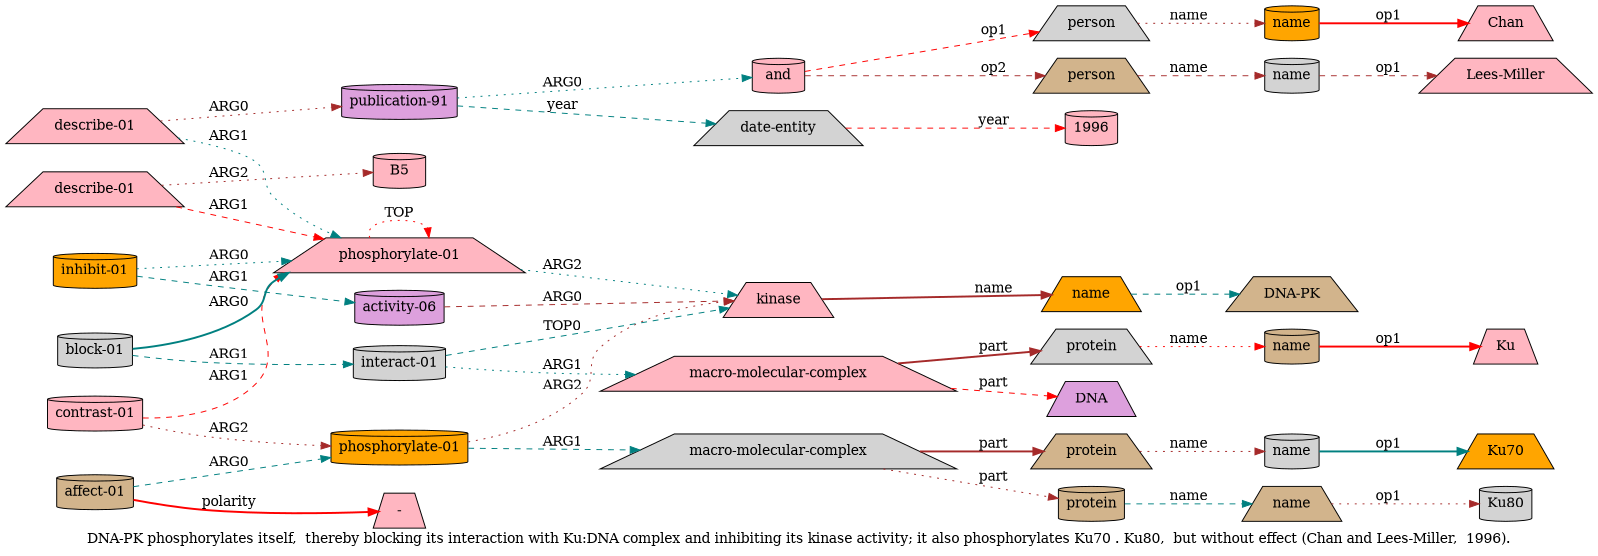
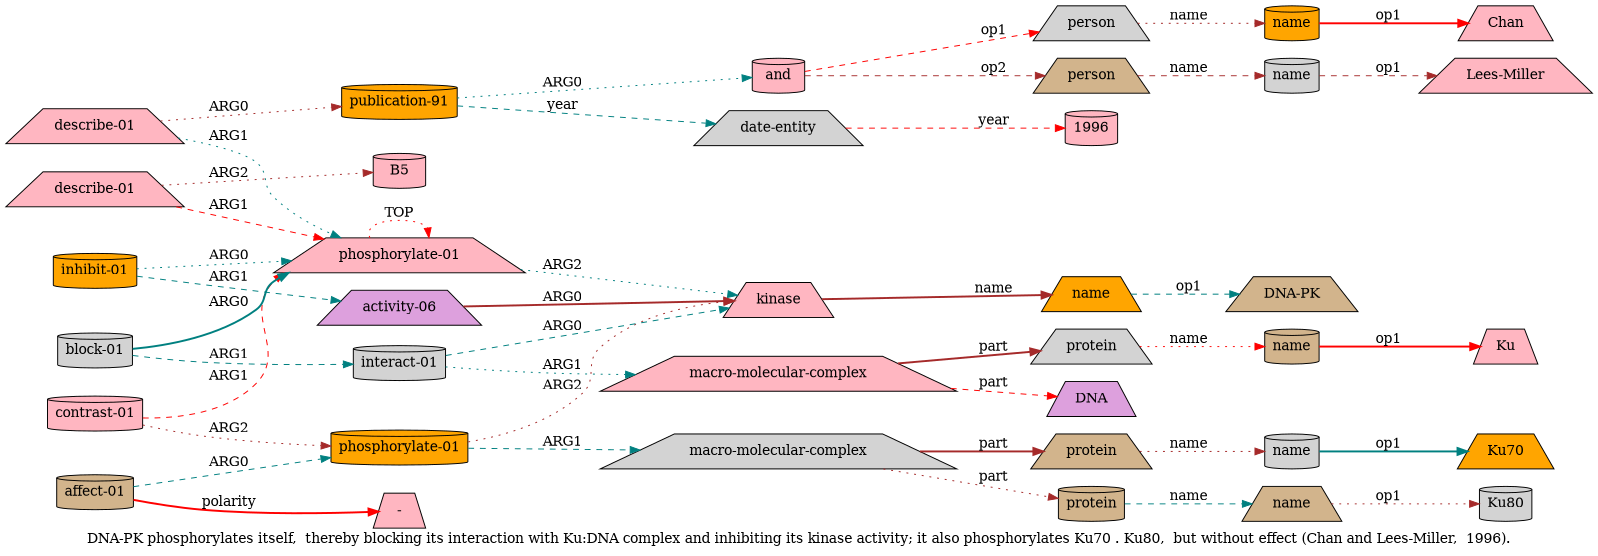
(399, 102) -> (399, 102)
(584, 304) -> (594, 304)
(399, 308) -> (399, 308)
(563, 327) -> (563, 327)
